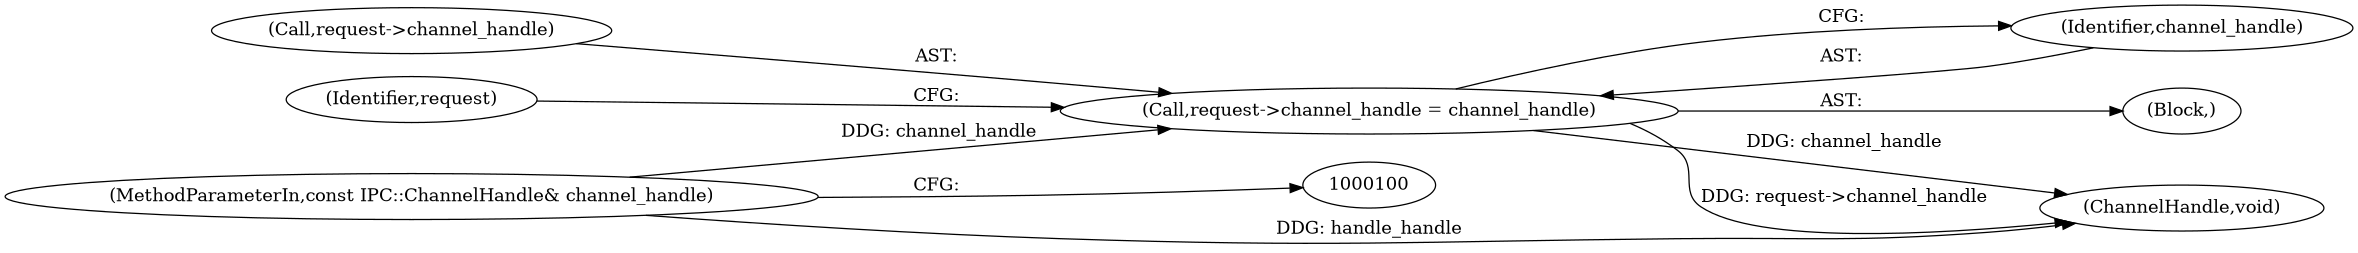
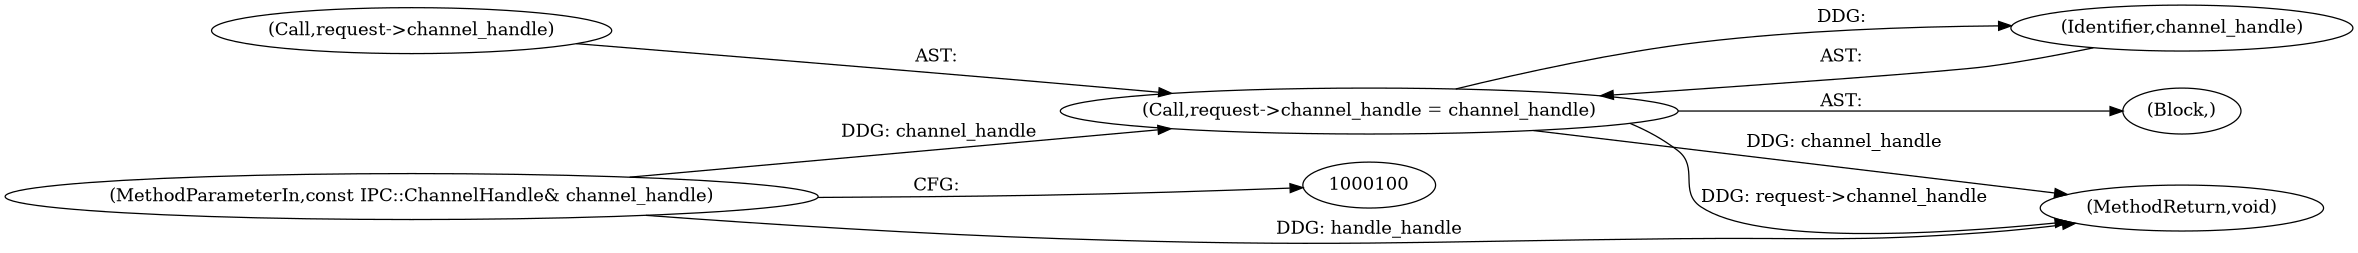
(1844, 17) -> (1844, 17)
(412, 100) -> none
(2182, 208) -> (2182, 208)
